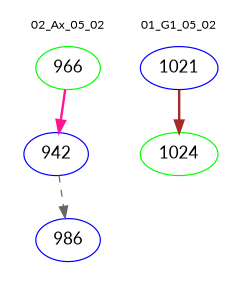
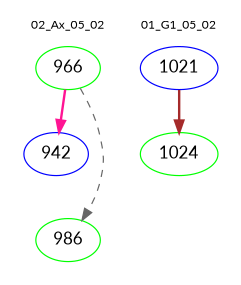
(61, 191) -> (102, 148)
(68, 240) -> (68, 240)
